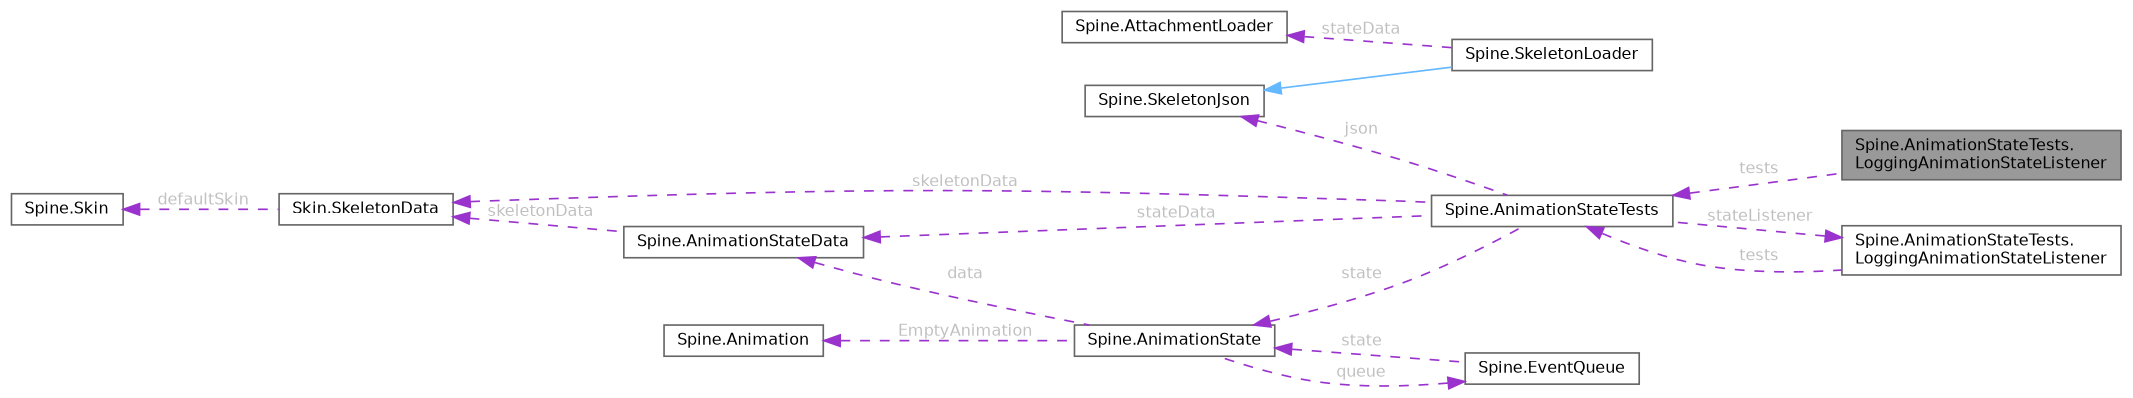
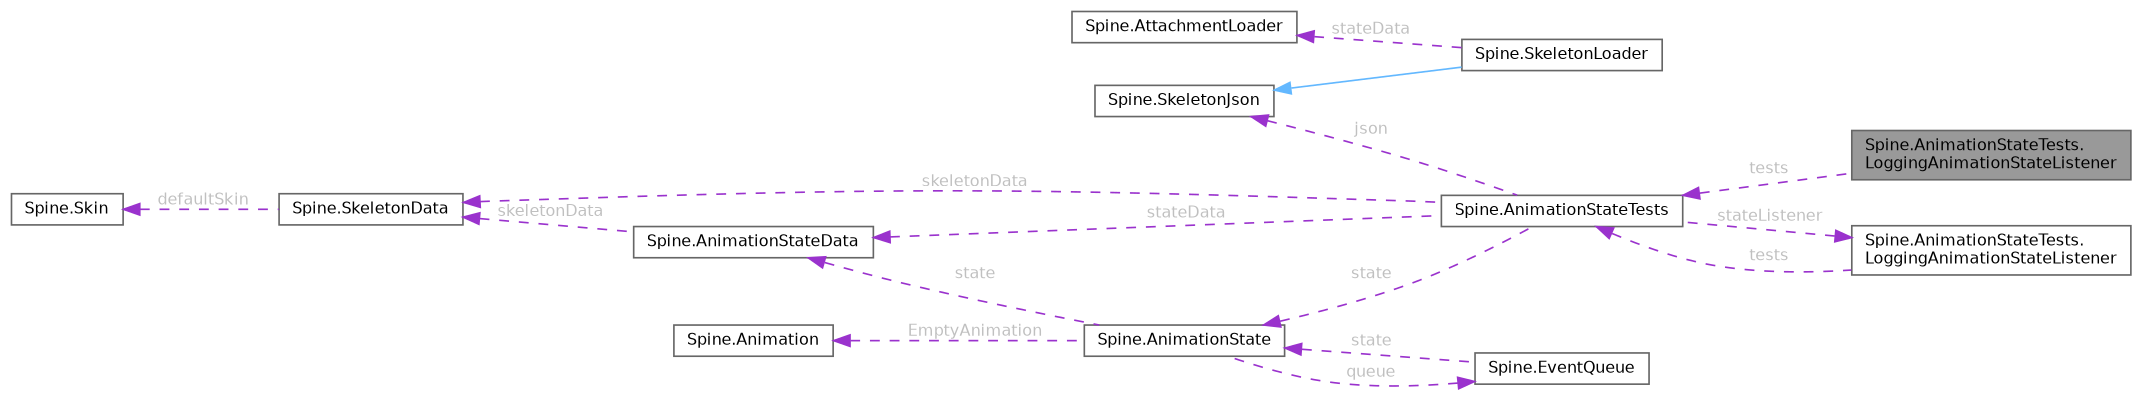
(366, 209) -> (371, 209)
(963, 274) -> (973, 274)
